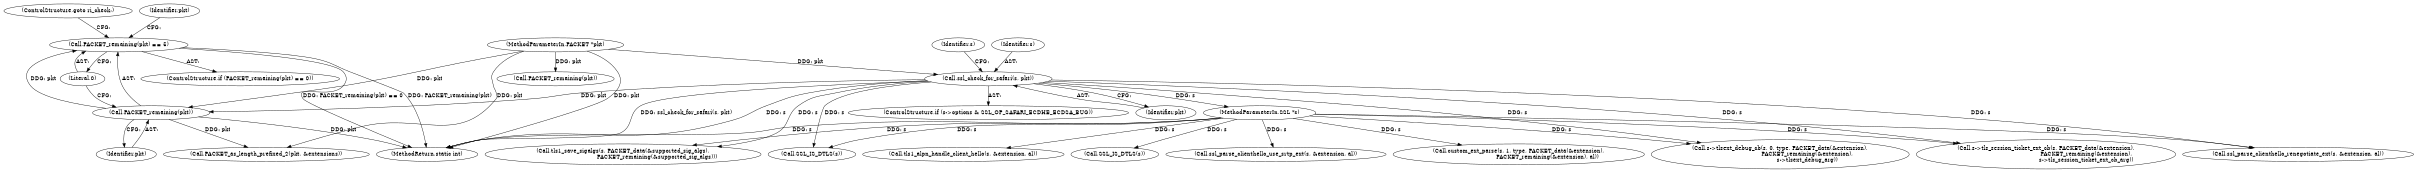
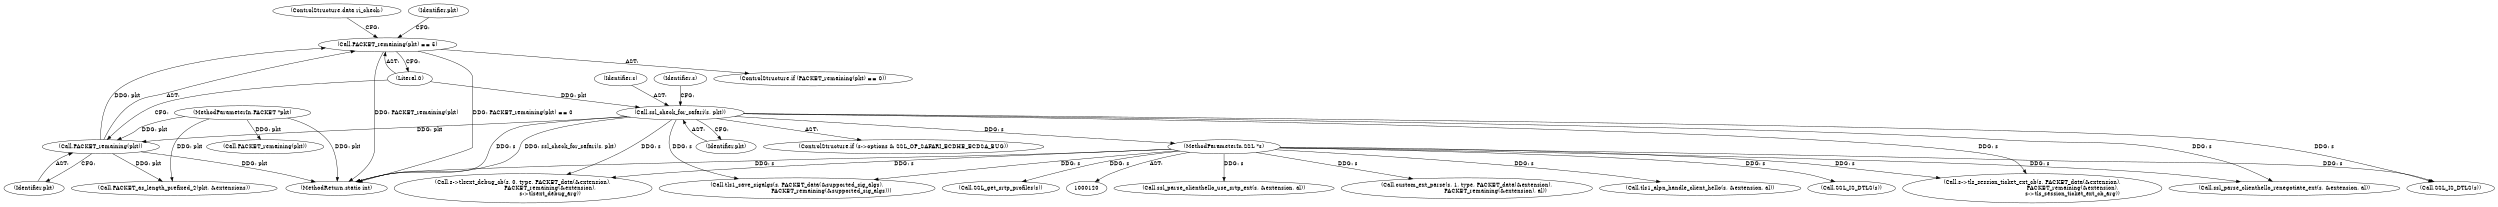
(68, 11) -> (337, 11)
(771, 62) -> (533, 94)
none -> (1001, 188)
none -> (1087, 188)
